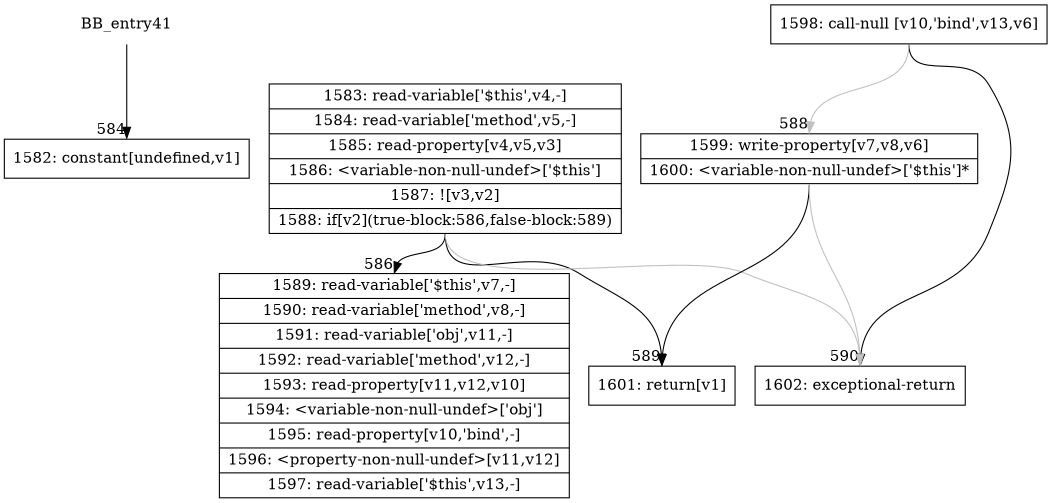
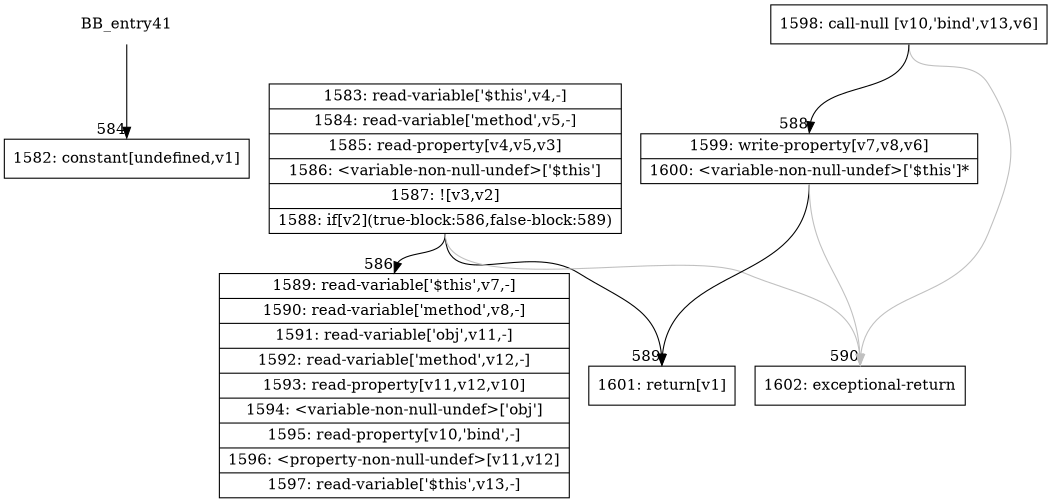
(864, 87) -> (864, 87)
(1001, 200) -> (1001, 200)
